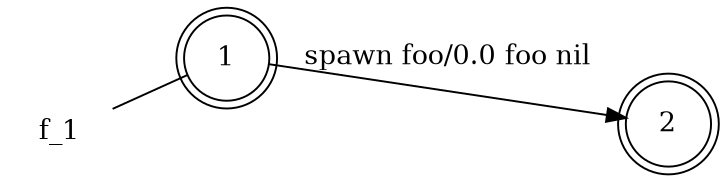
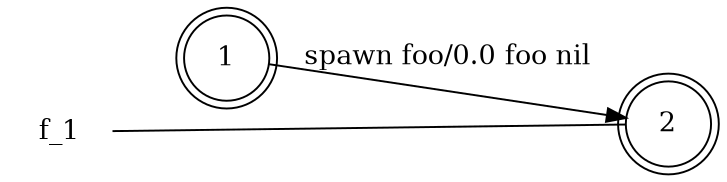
(150, 92) -> (369, 128)
